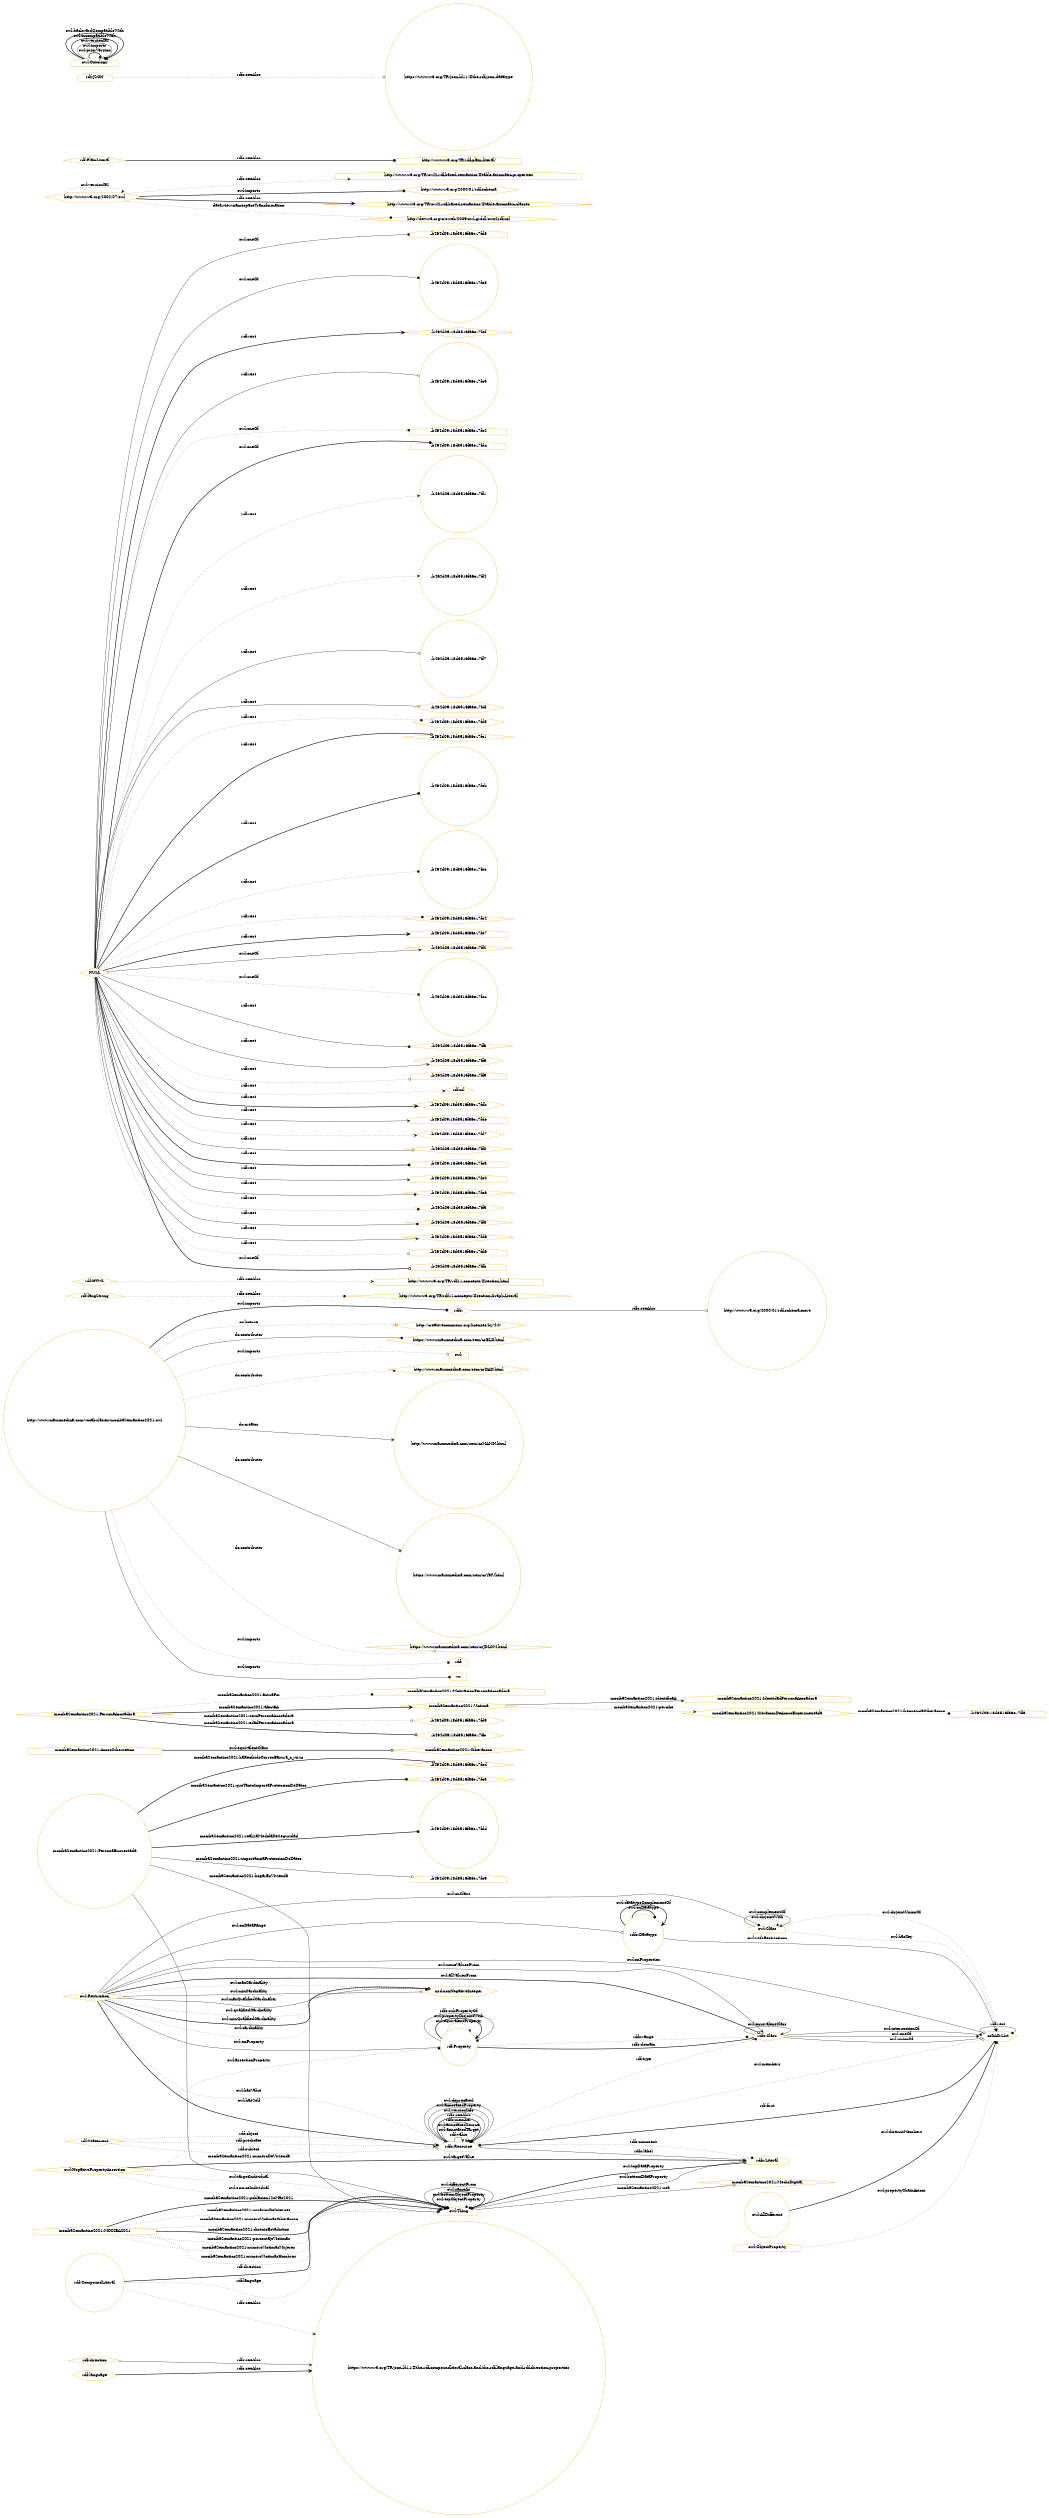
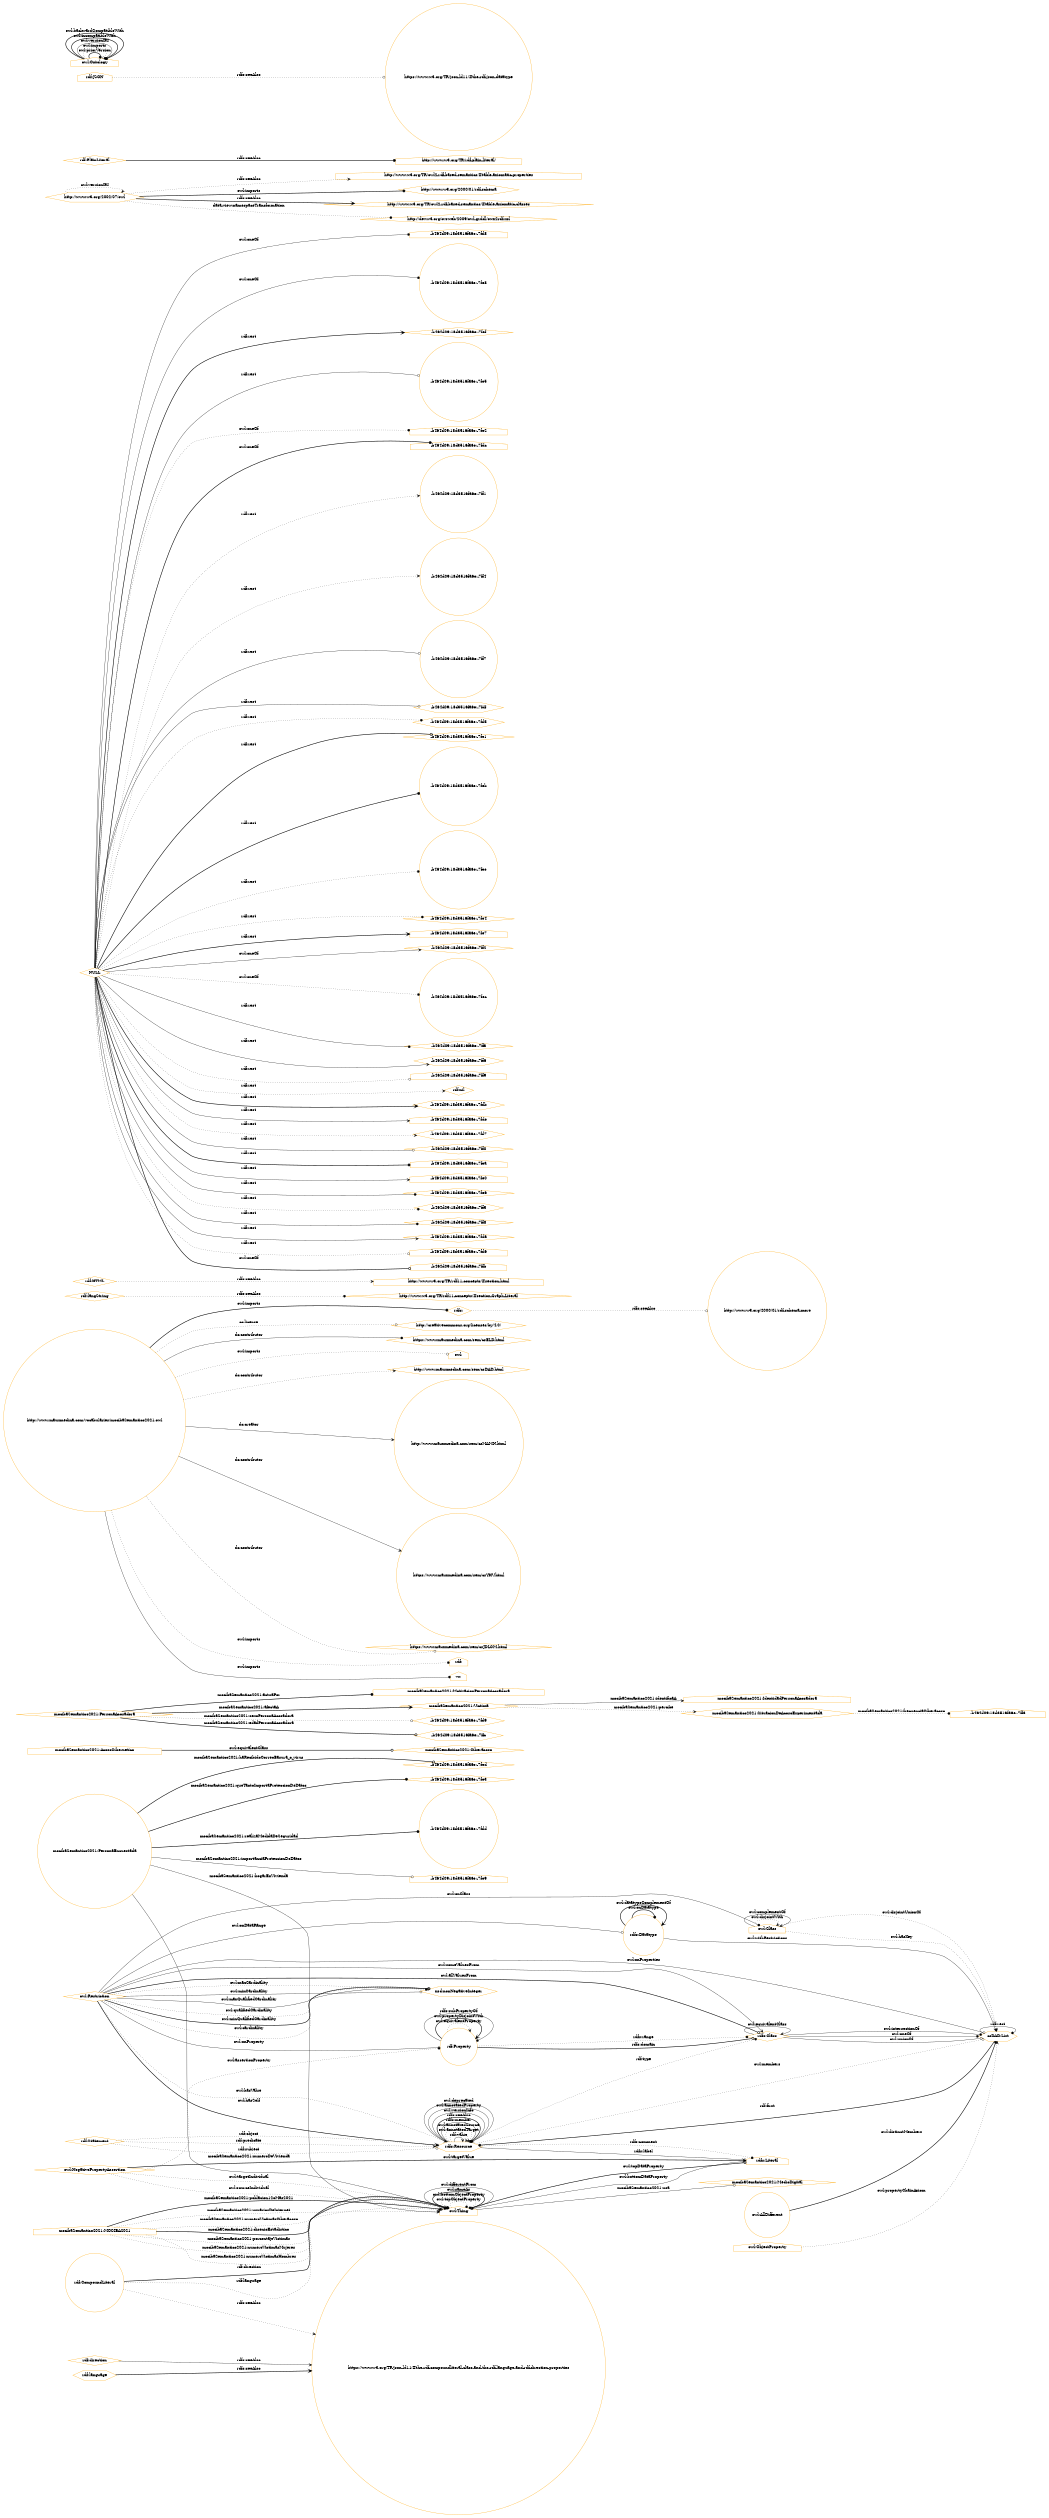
(588, 1311) -> (588, 1311)
(246, 1701) -> (246, 1701)
